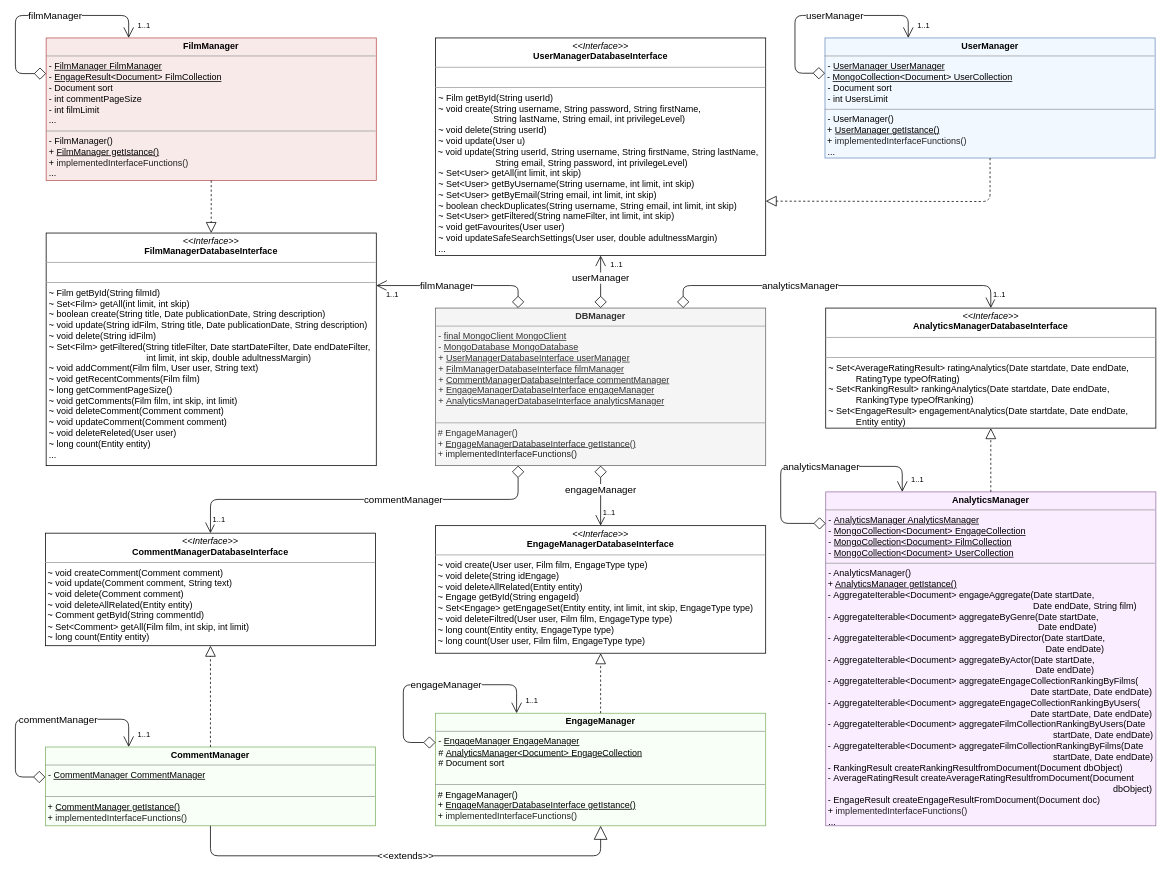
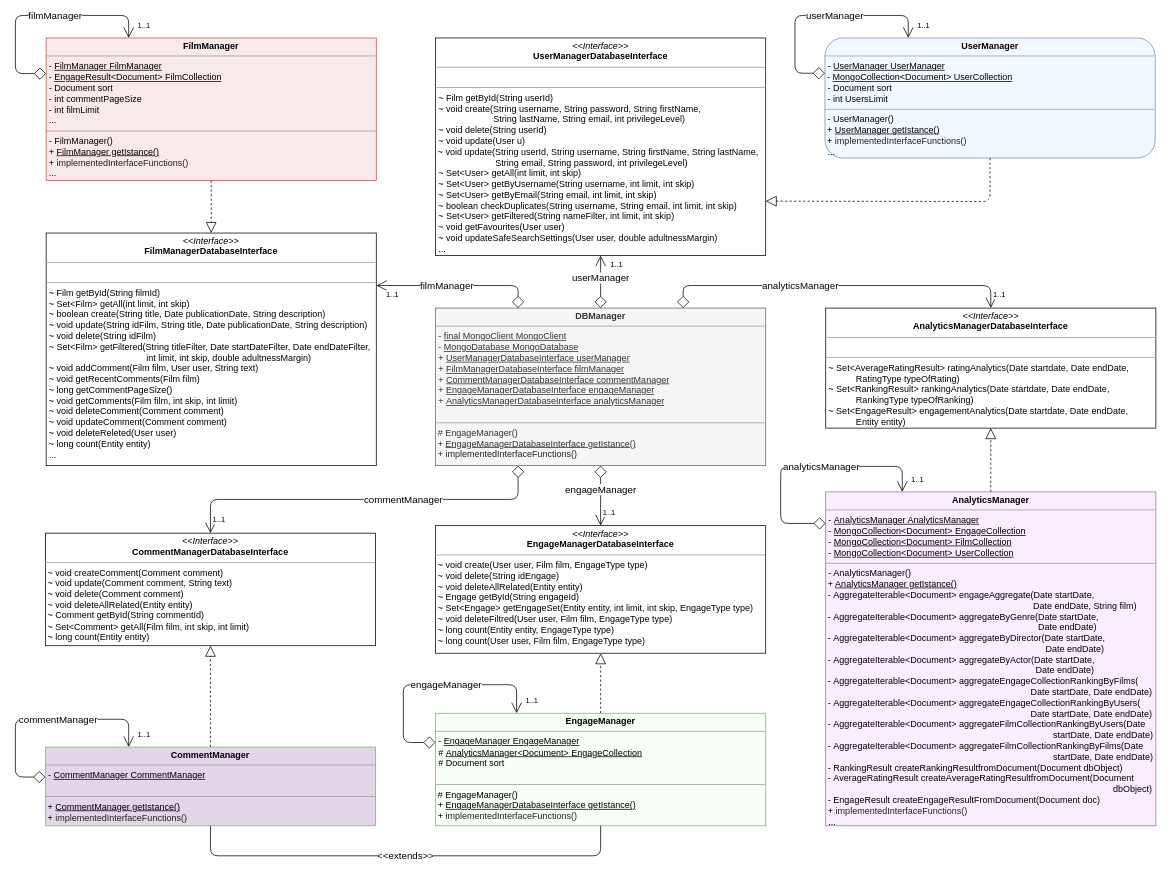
(990, 98) -> (990, 98)
(210, 786) -> (210, 786)
(600, 840) -> (600, 834)
